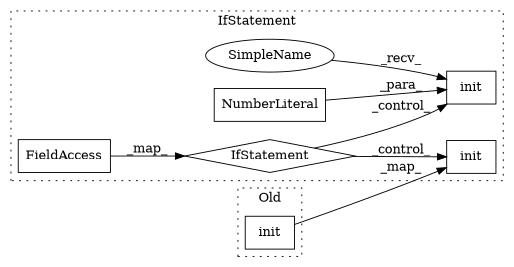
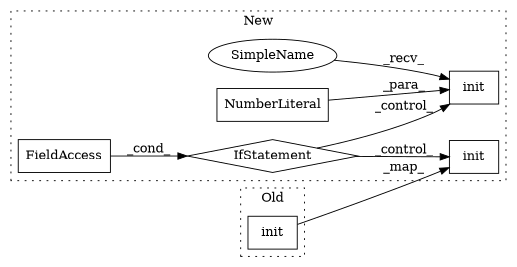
(257, 21) -> (258, 21)
(147, 149) -> (149, 149)
